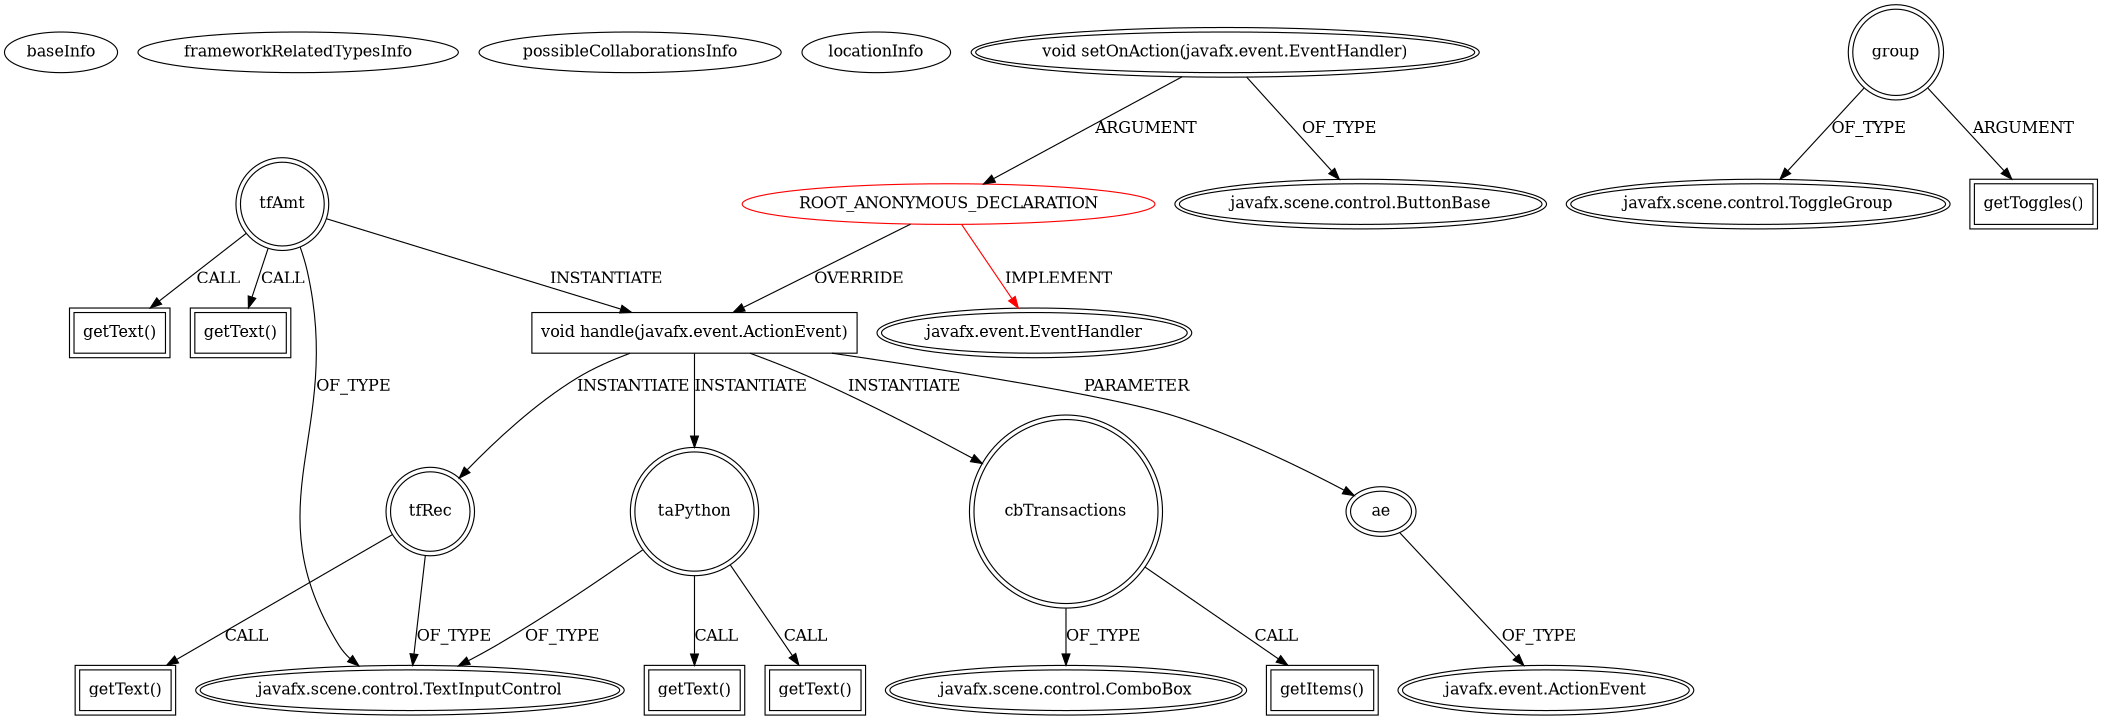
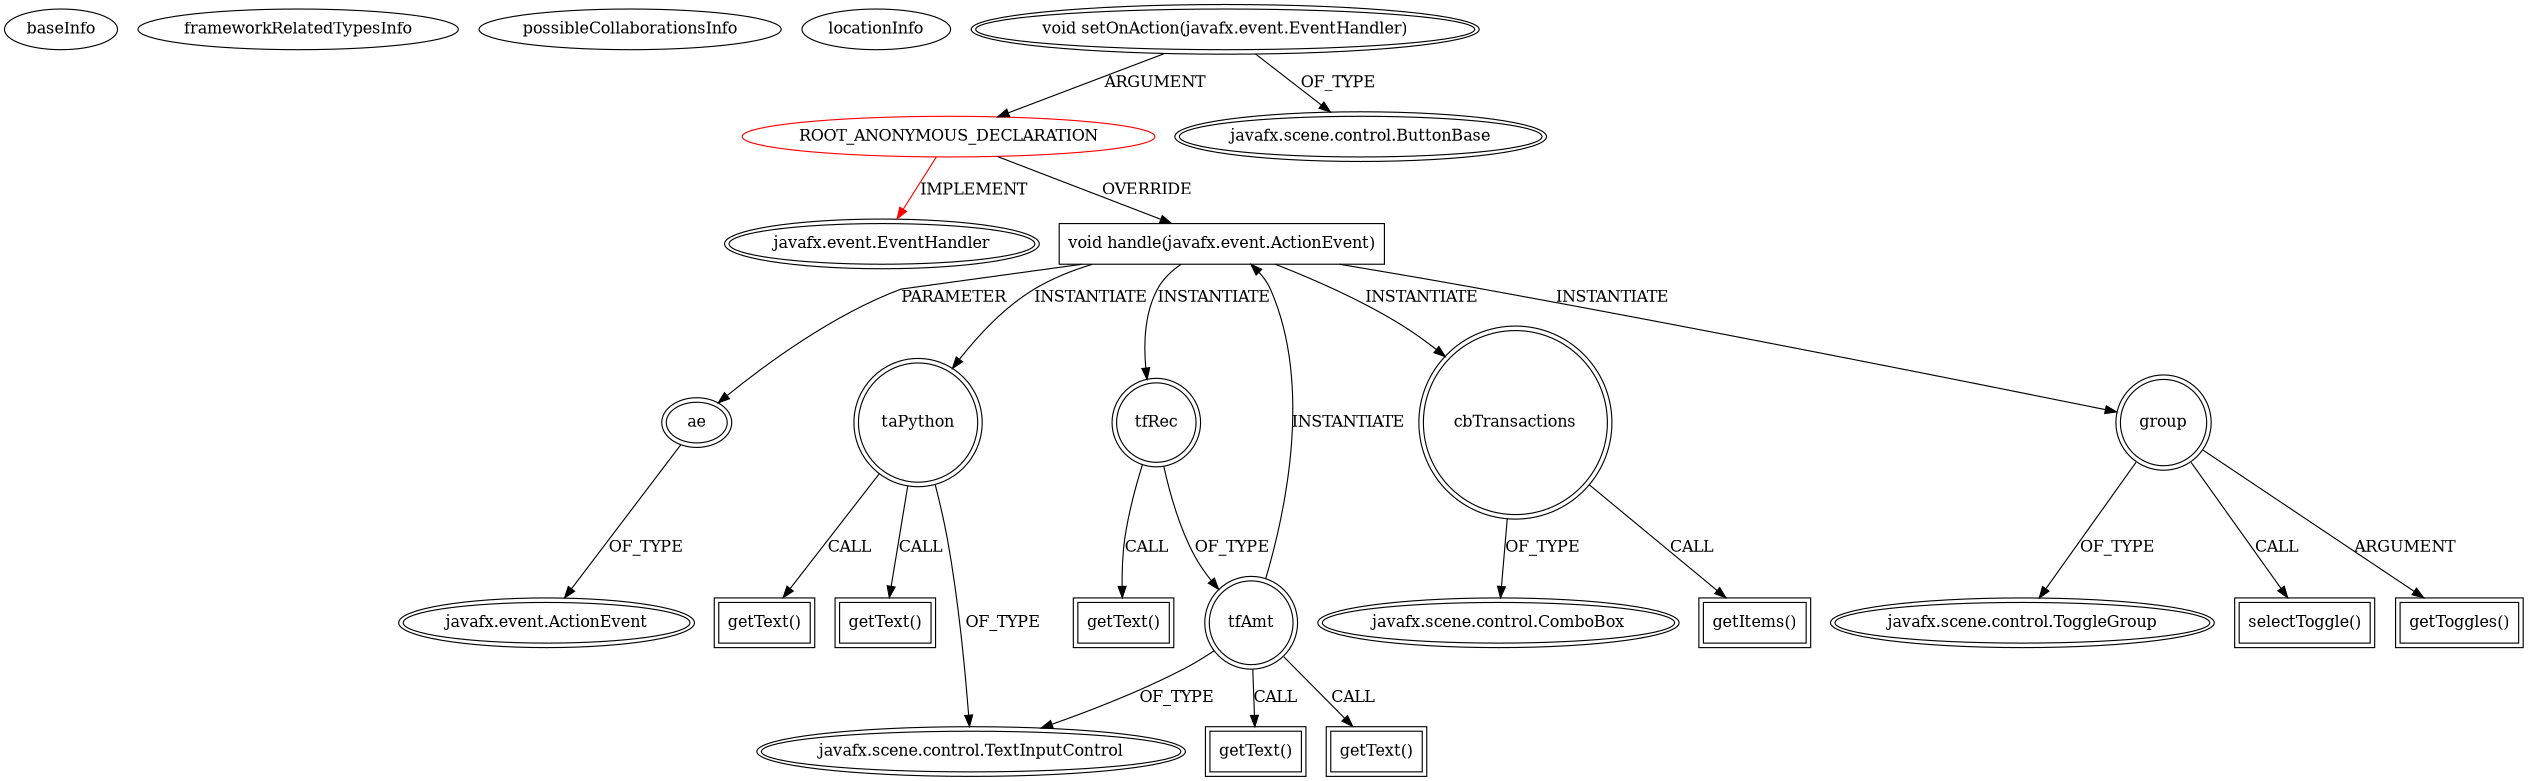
none -> (1723, 334)
(420, 605) -> (1181, 526)
none -> (2305, 623)
